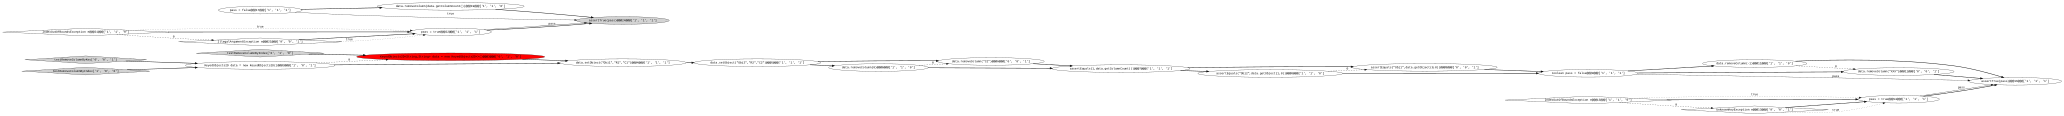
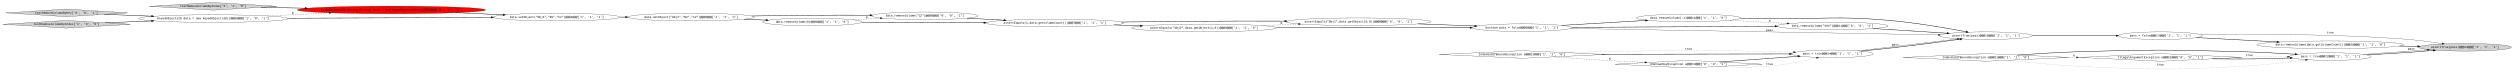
none -> (2074, 36)
